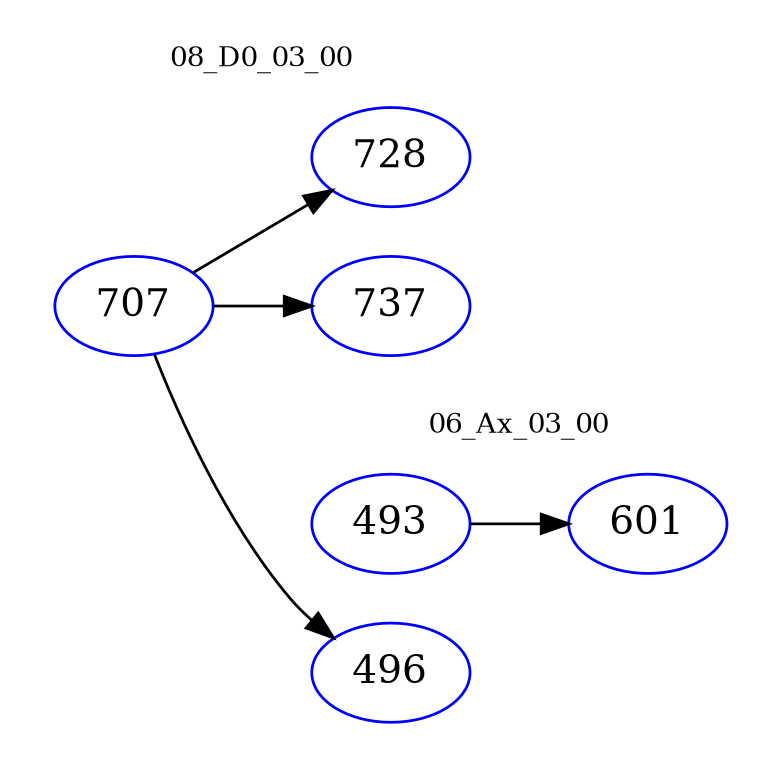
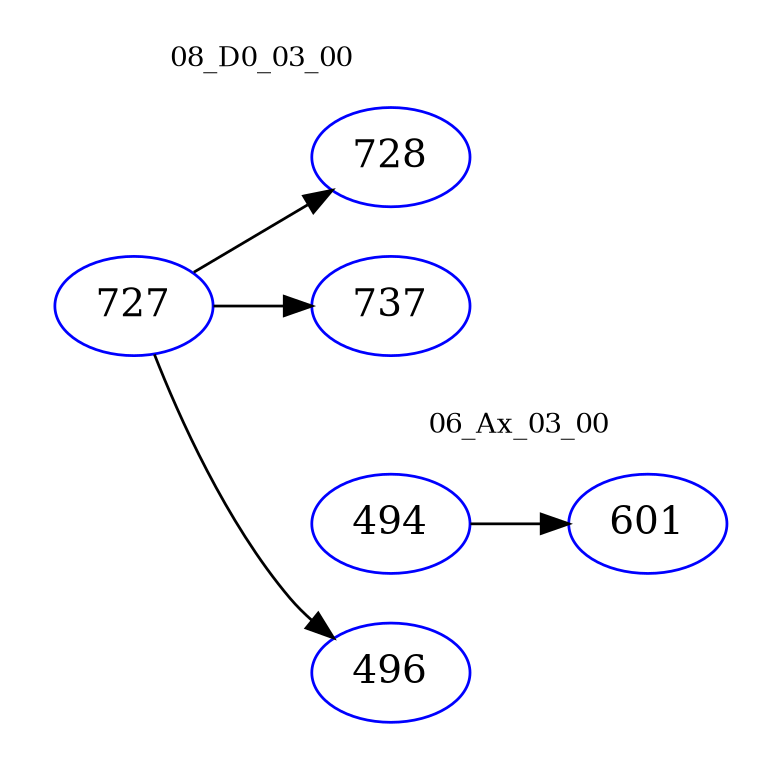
(134, 306) -> (134, 306)
(391, 524) -> (391, 524)
